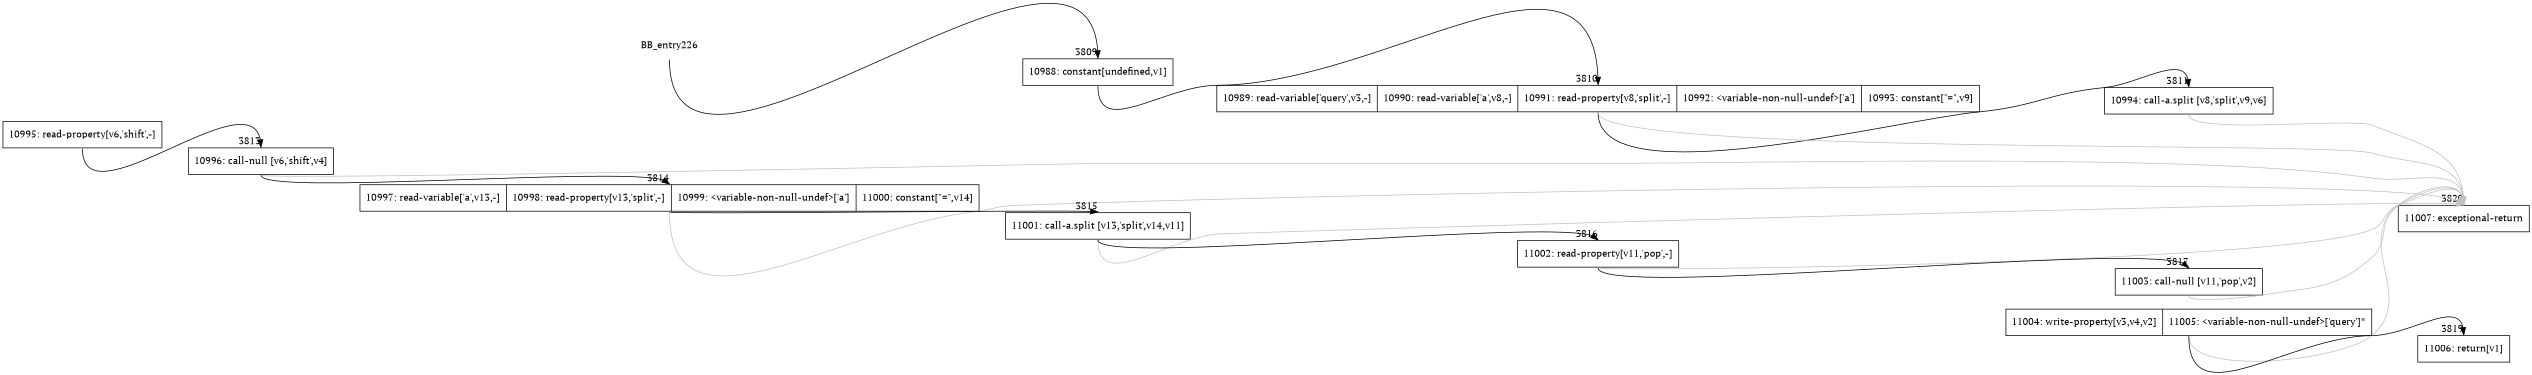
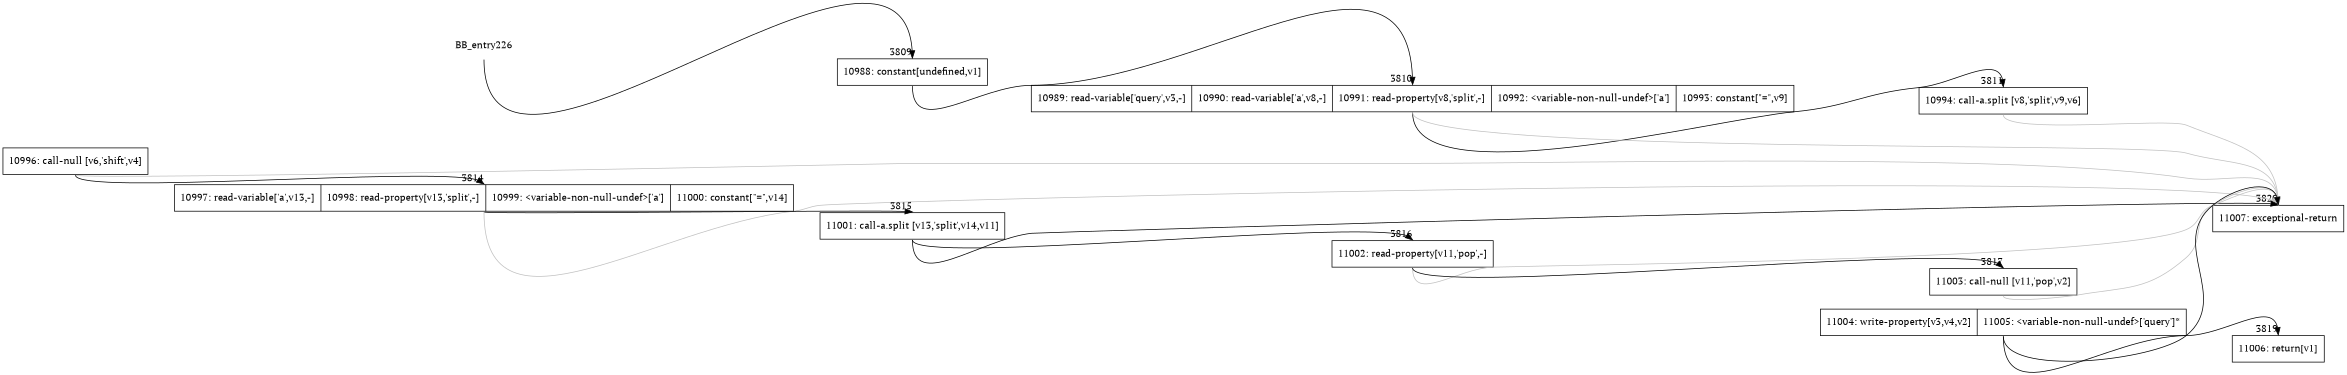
(82, 135) -> none
(1767, 218) -> (1582, 217)
(2377, 329) -> (2192, 329)
